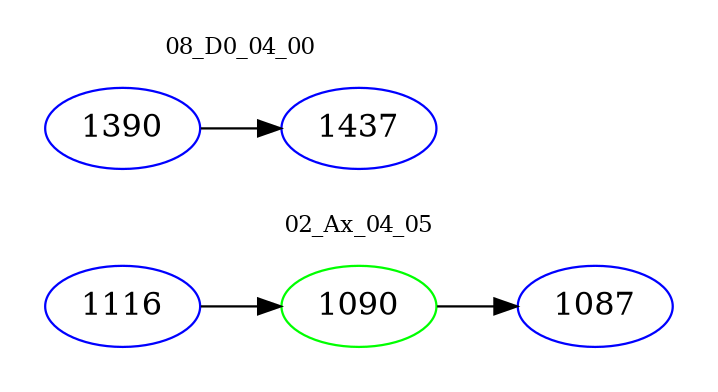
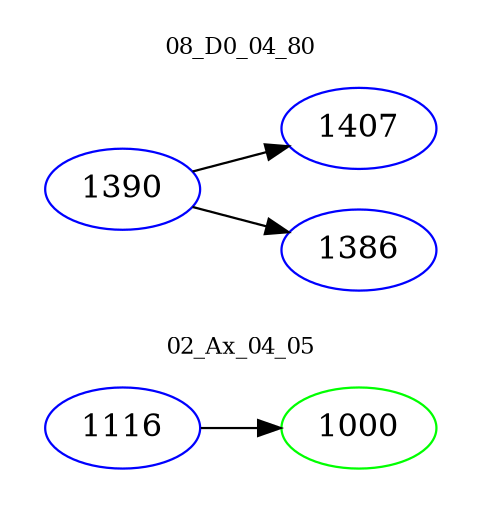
(241, 48) -> (241, 48)
(359, 128) -> (359, 128)
none -> (359, 250)
(359, 306) -> (359, 428)
(595, 306) -> none
